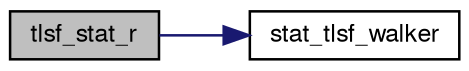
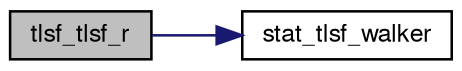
(85, 35) -> (81, 35)
